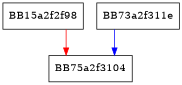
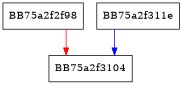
(43, 16) -> (43, 16)
(138, 16) -> (138, 16)
